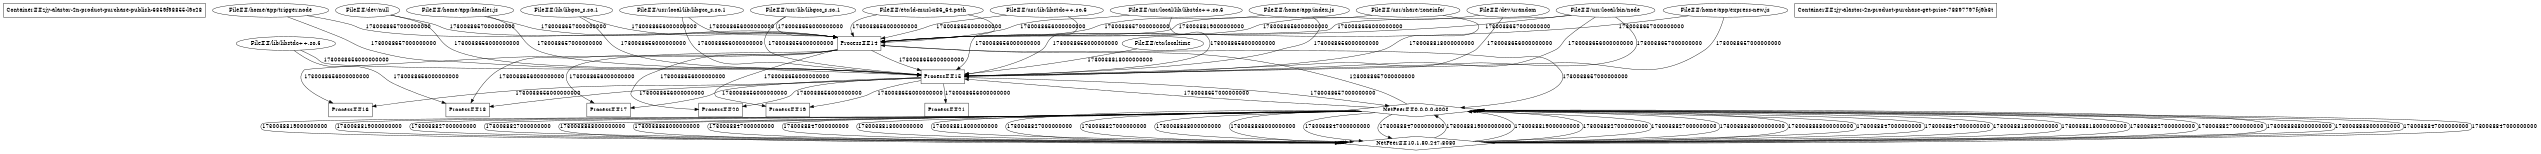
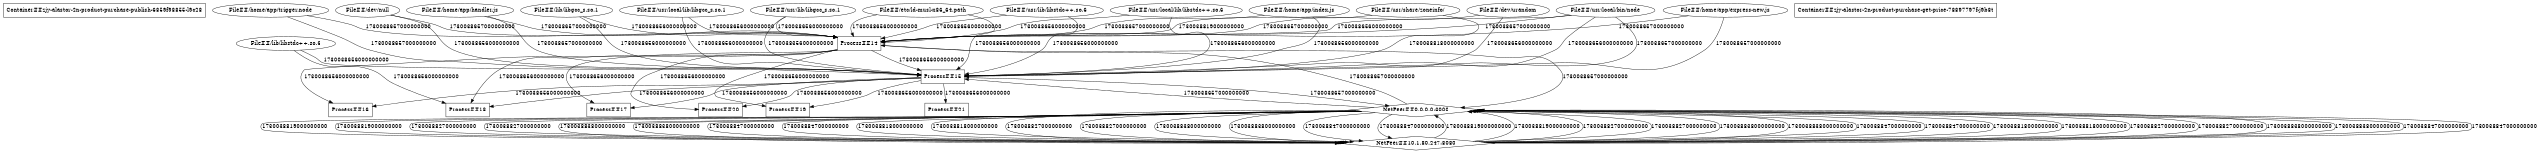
(1296, 27) -> (1296, 27)
(1163, 44) -> none
(1382, 77) -> (1382, 77)
